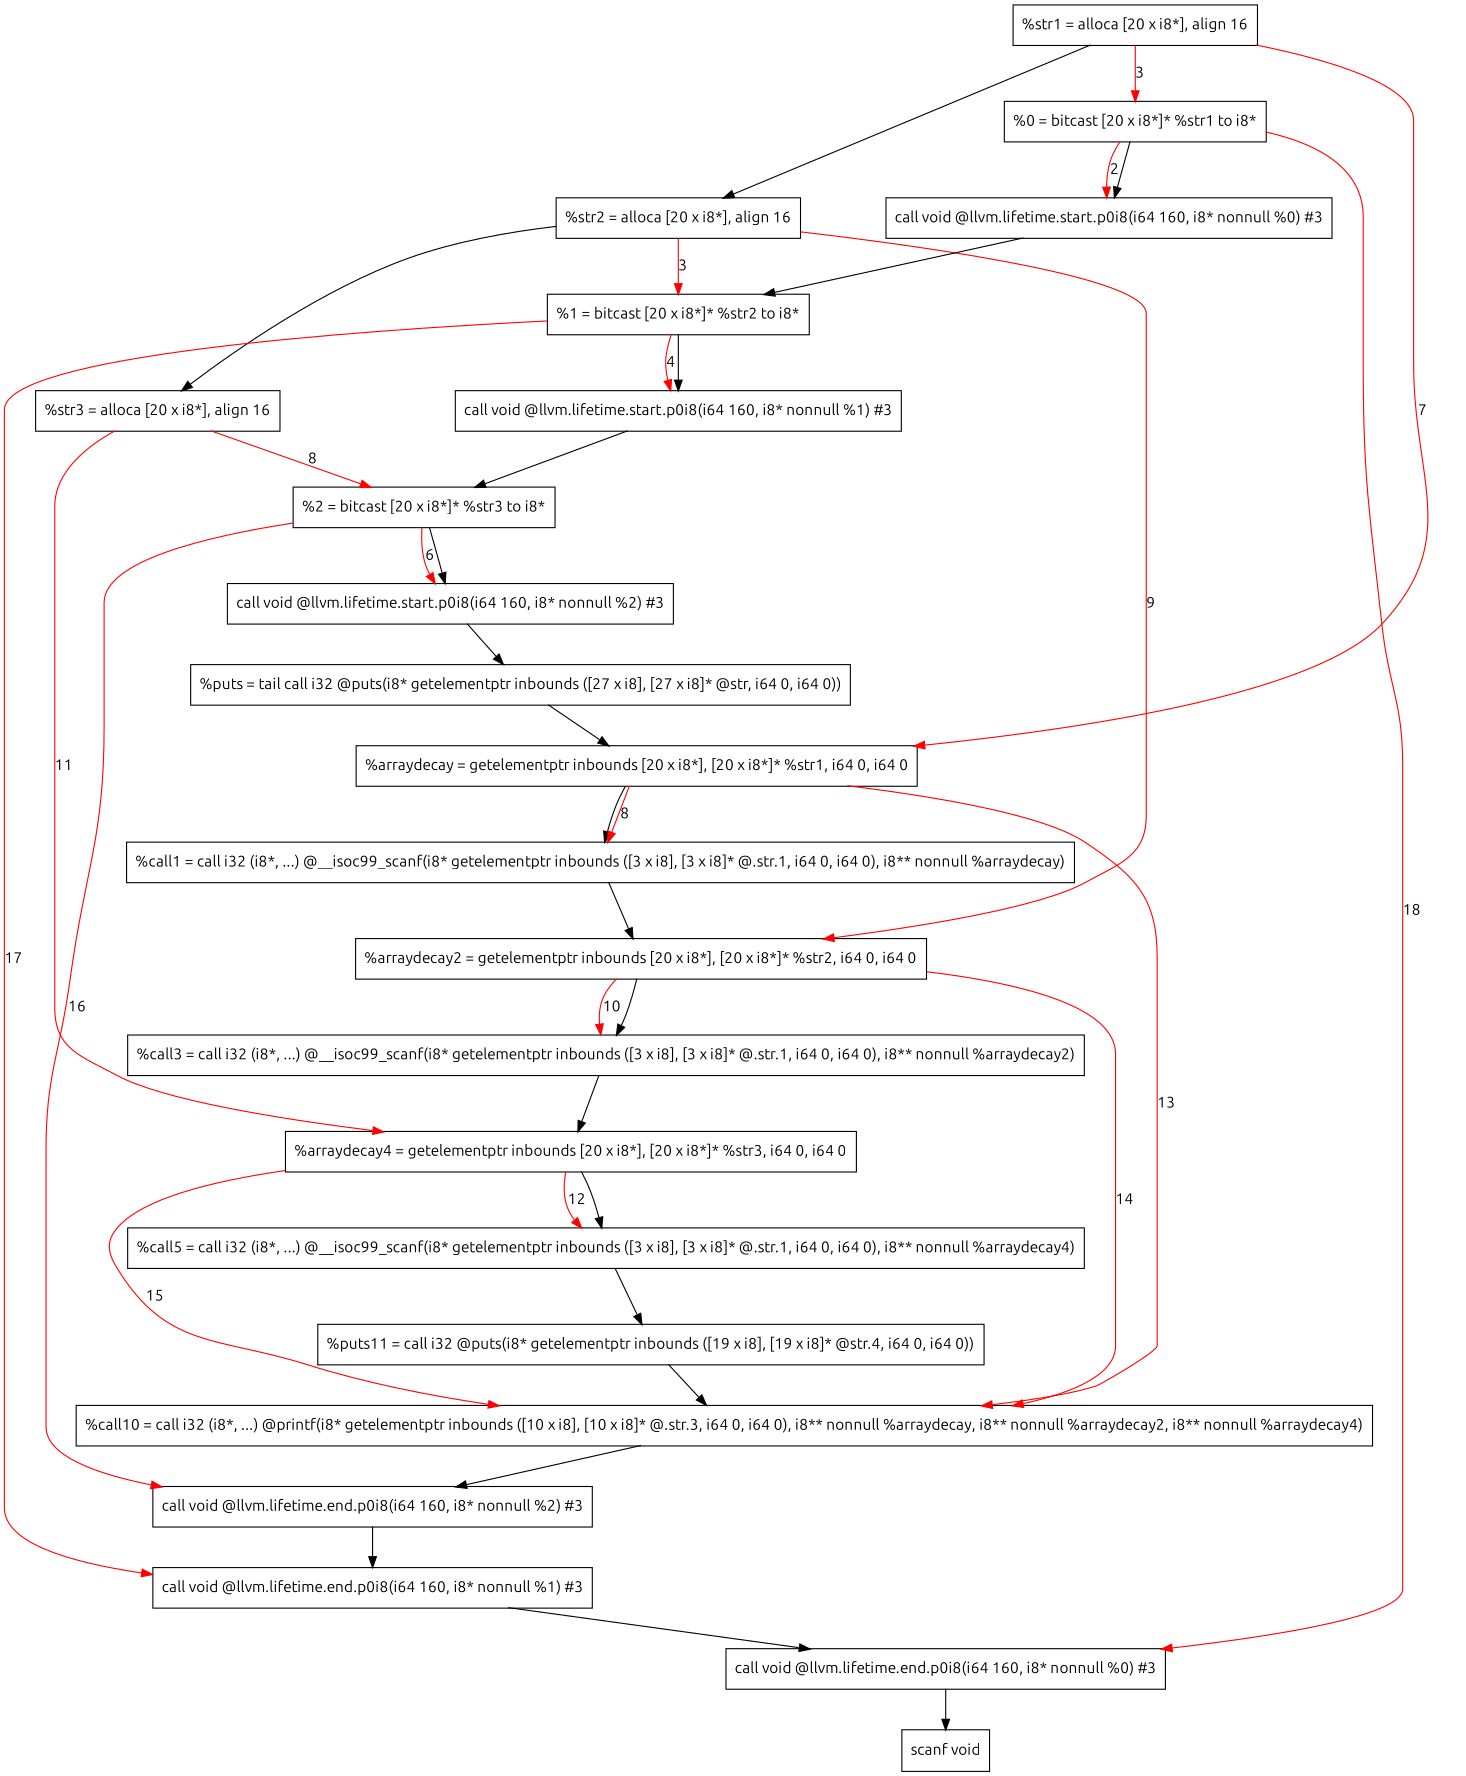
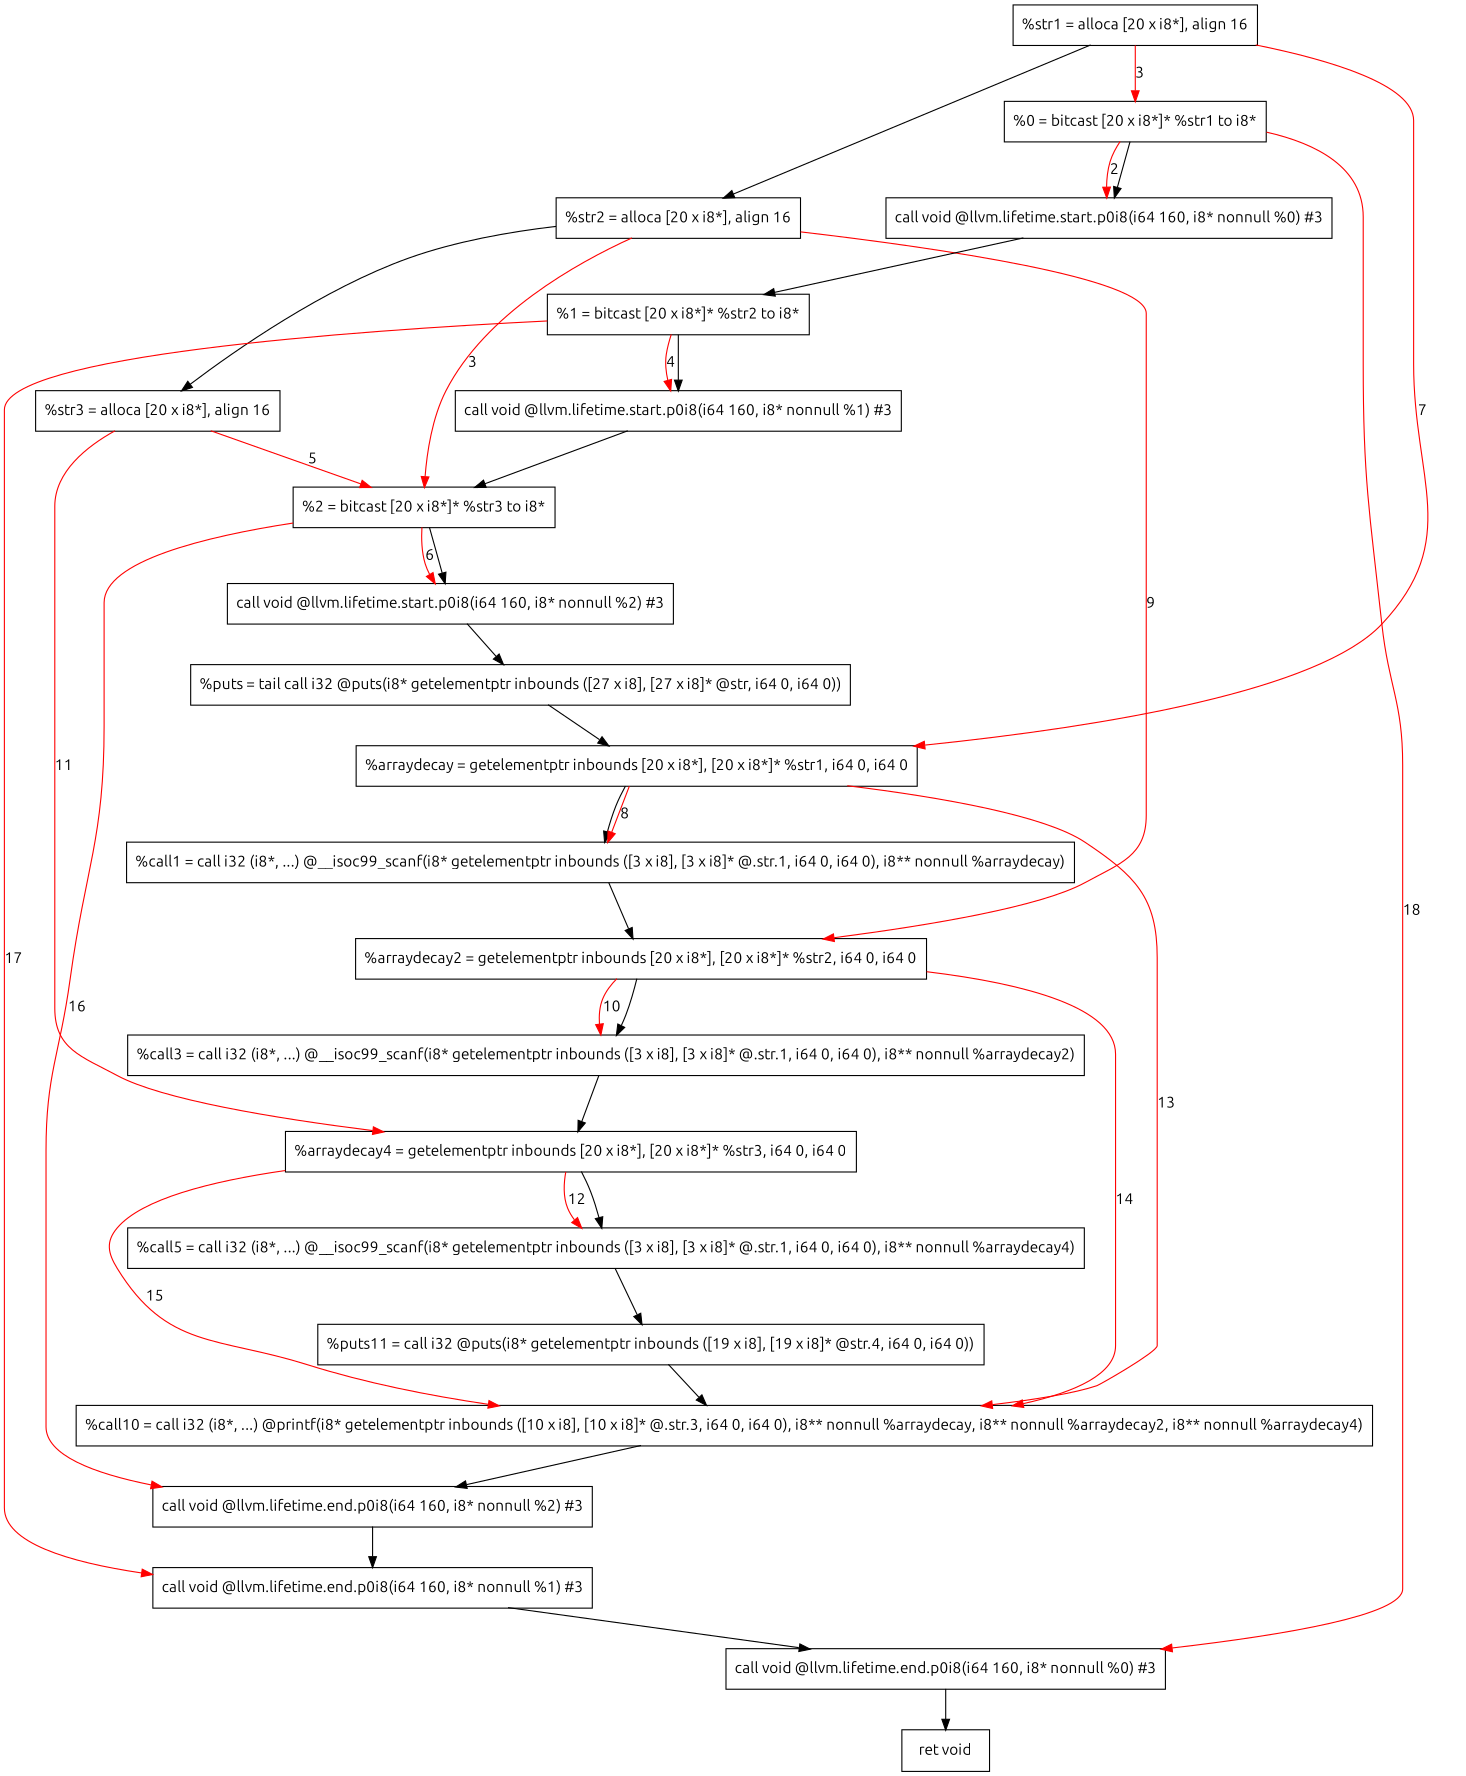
(678, 261) -> (487, 335)
(313, 459) -> (313, 459)
(946, 1751) -> (946, 1751)
